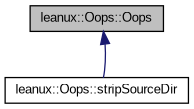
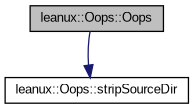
(105, 61) -> (88, 48)
